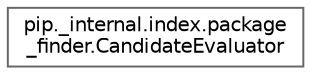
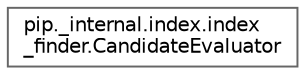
(156, 37) -> (153, 37)
